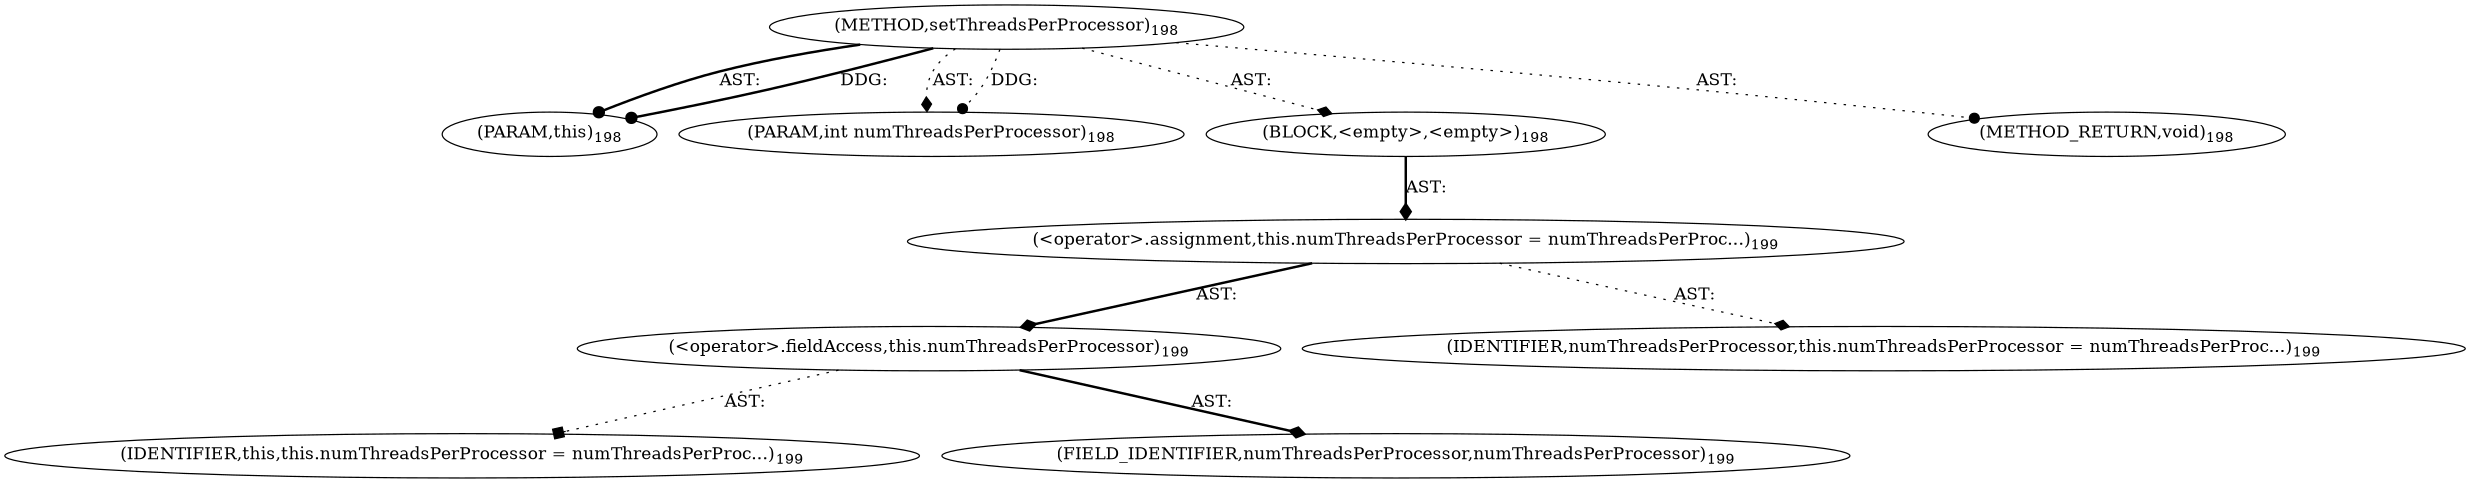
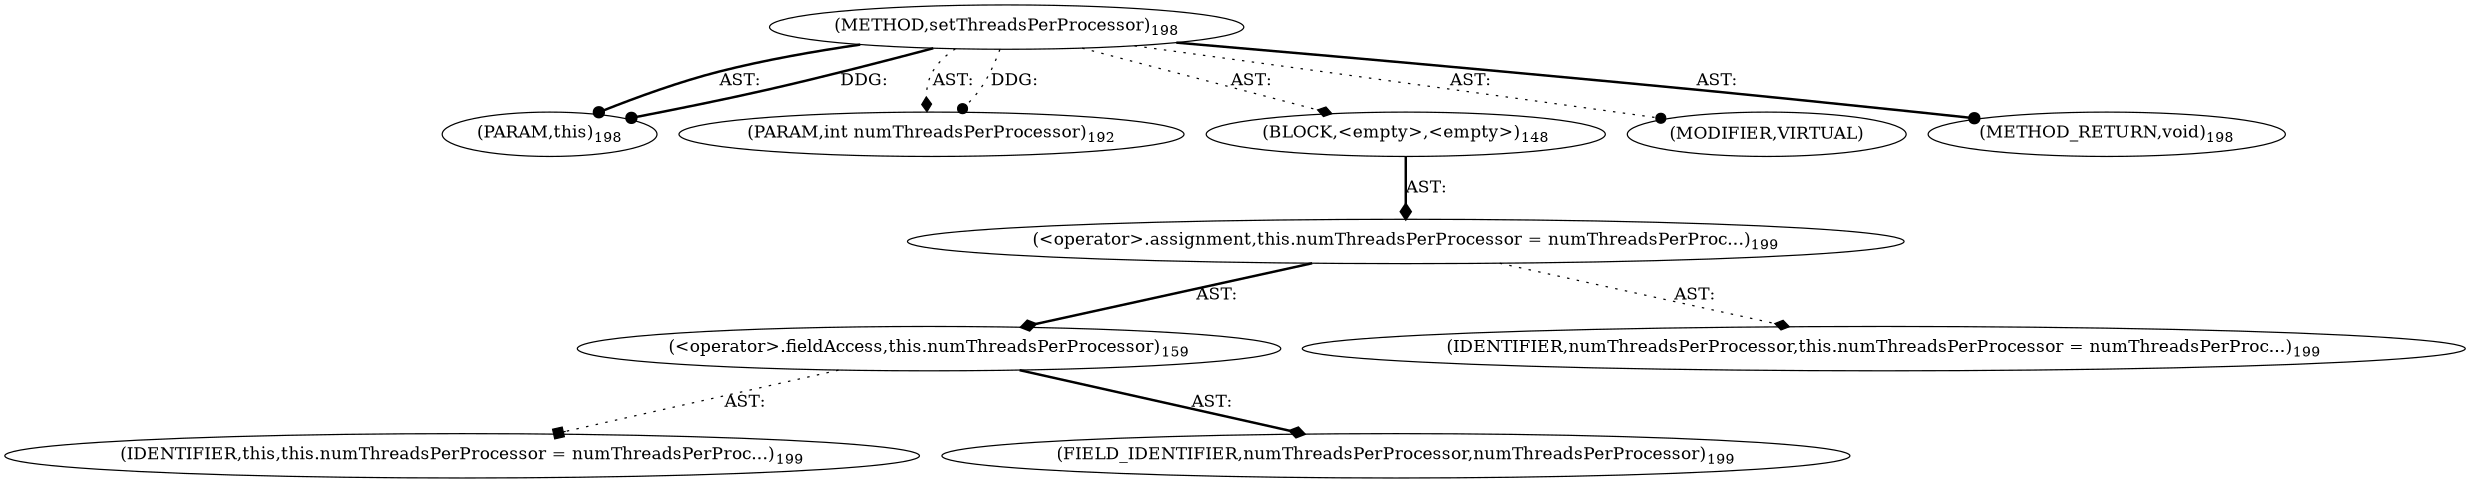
(1573, 78) -> (1573, 78)
(1102, 132) -> (1102, 132)
(1535, 132) -> (1535, 132)
none -> (1767, 134)
(1175, 347) -> (1175, 347)
